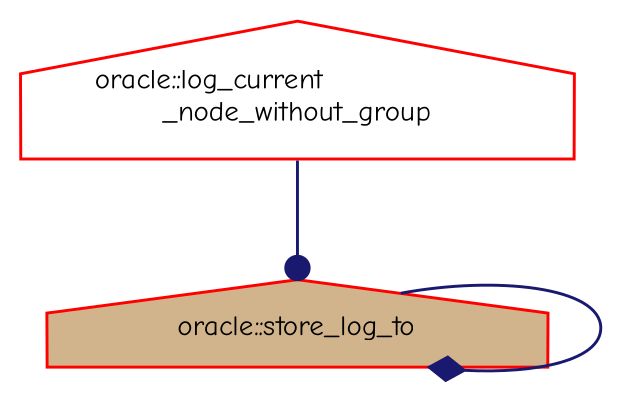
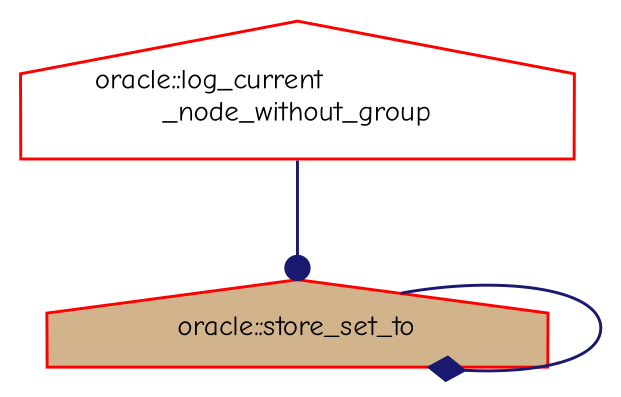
(297, 328) -> (297, 328)
